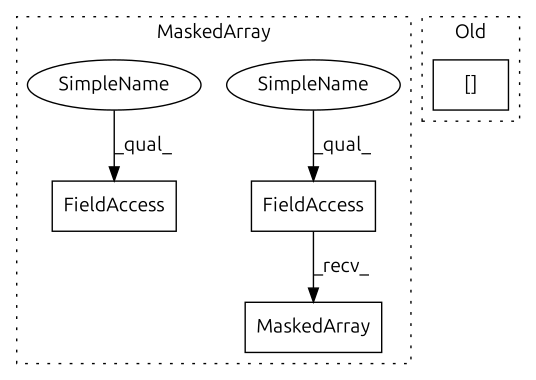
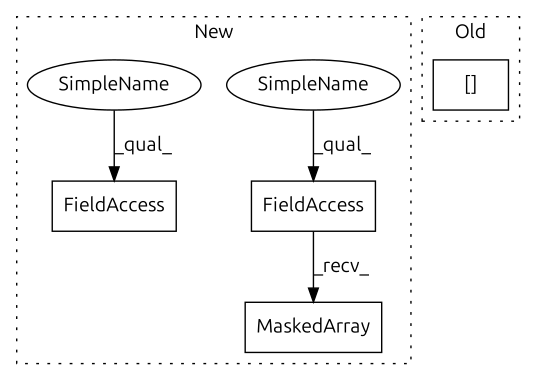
(214, 33) -> (214, 33)
